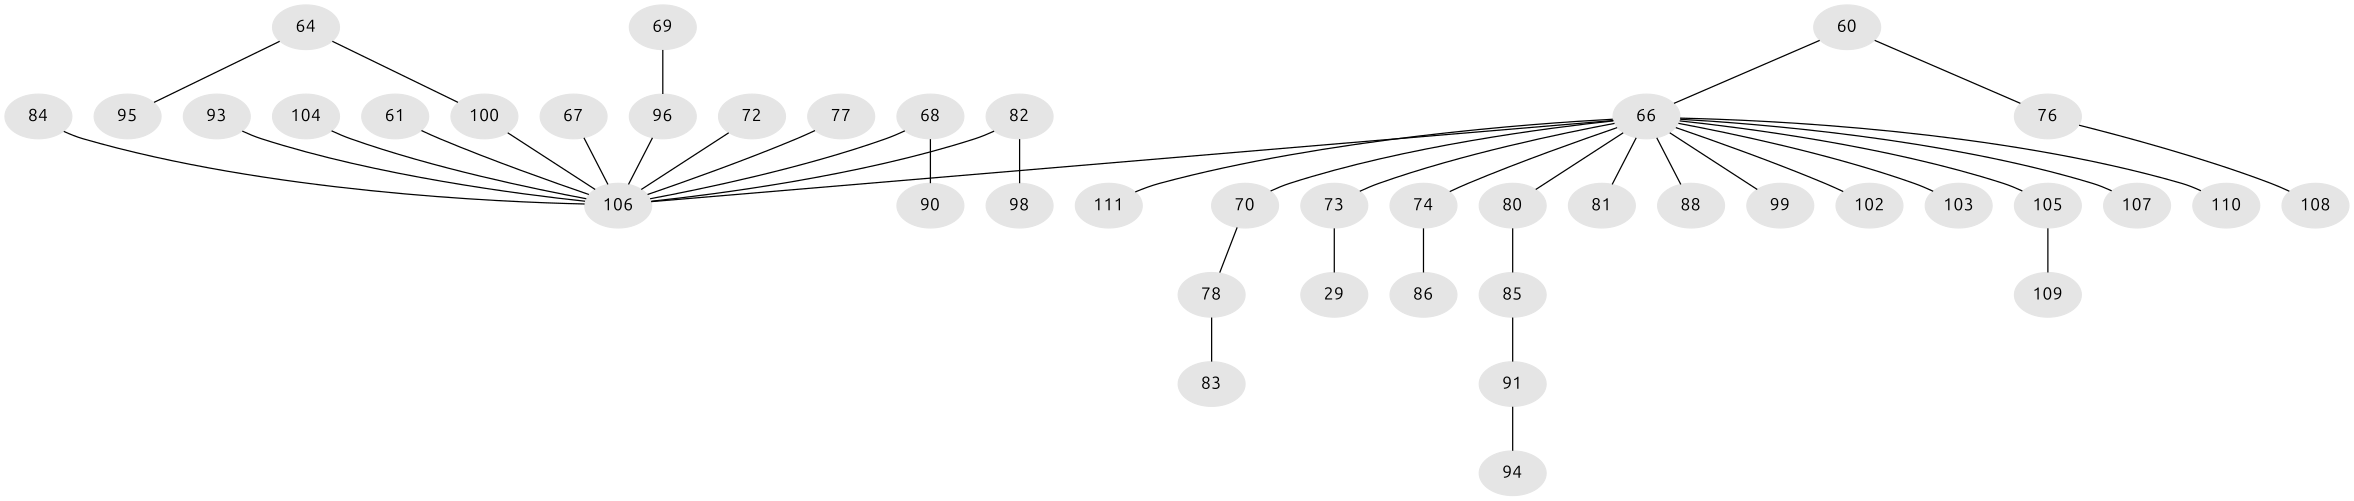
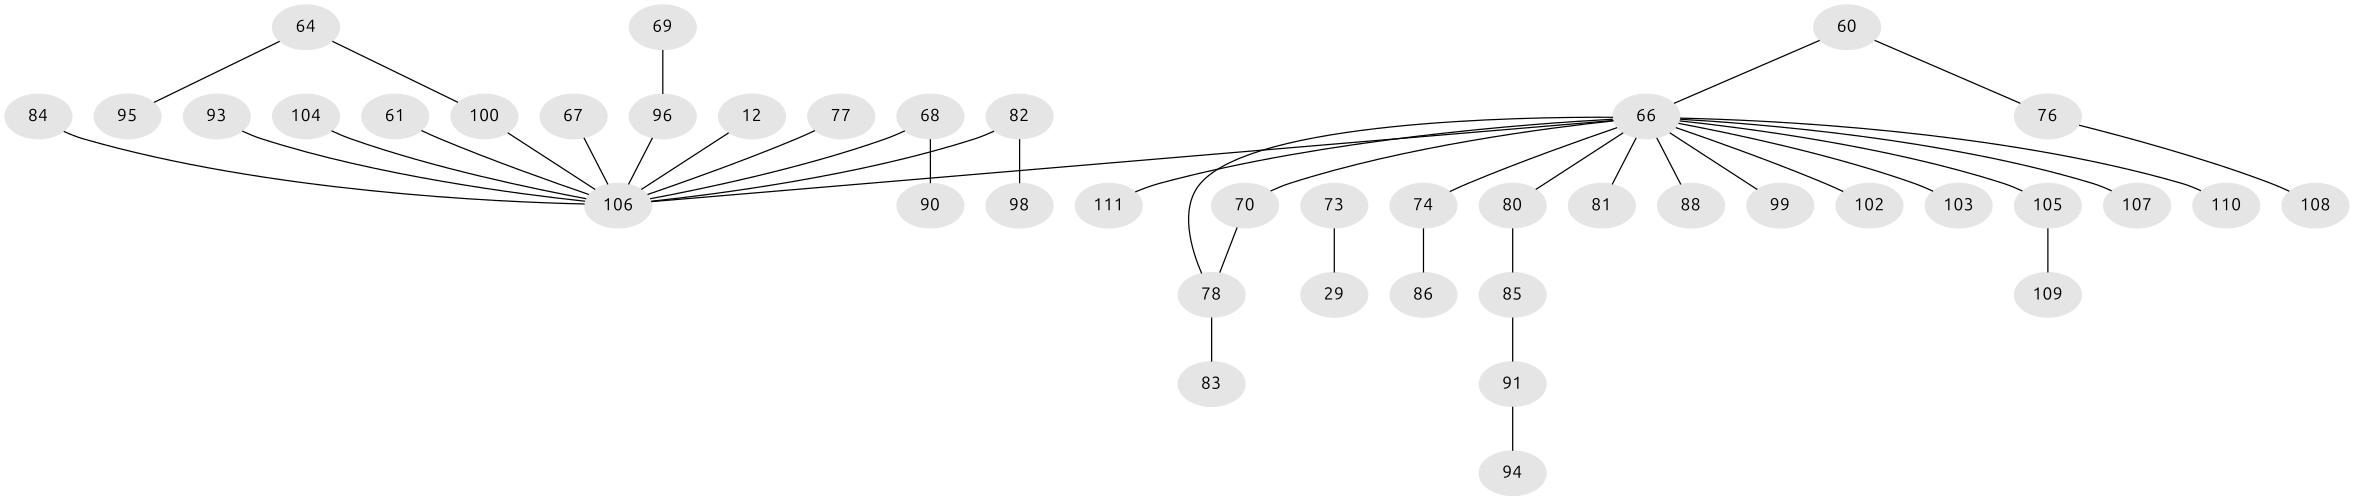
(752, 116) -> (752, 116)
(1486, 152) -> (1354, 132)
